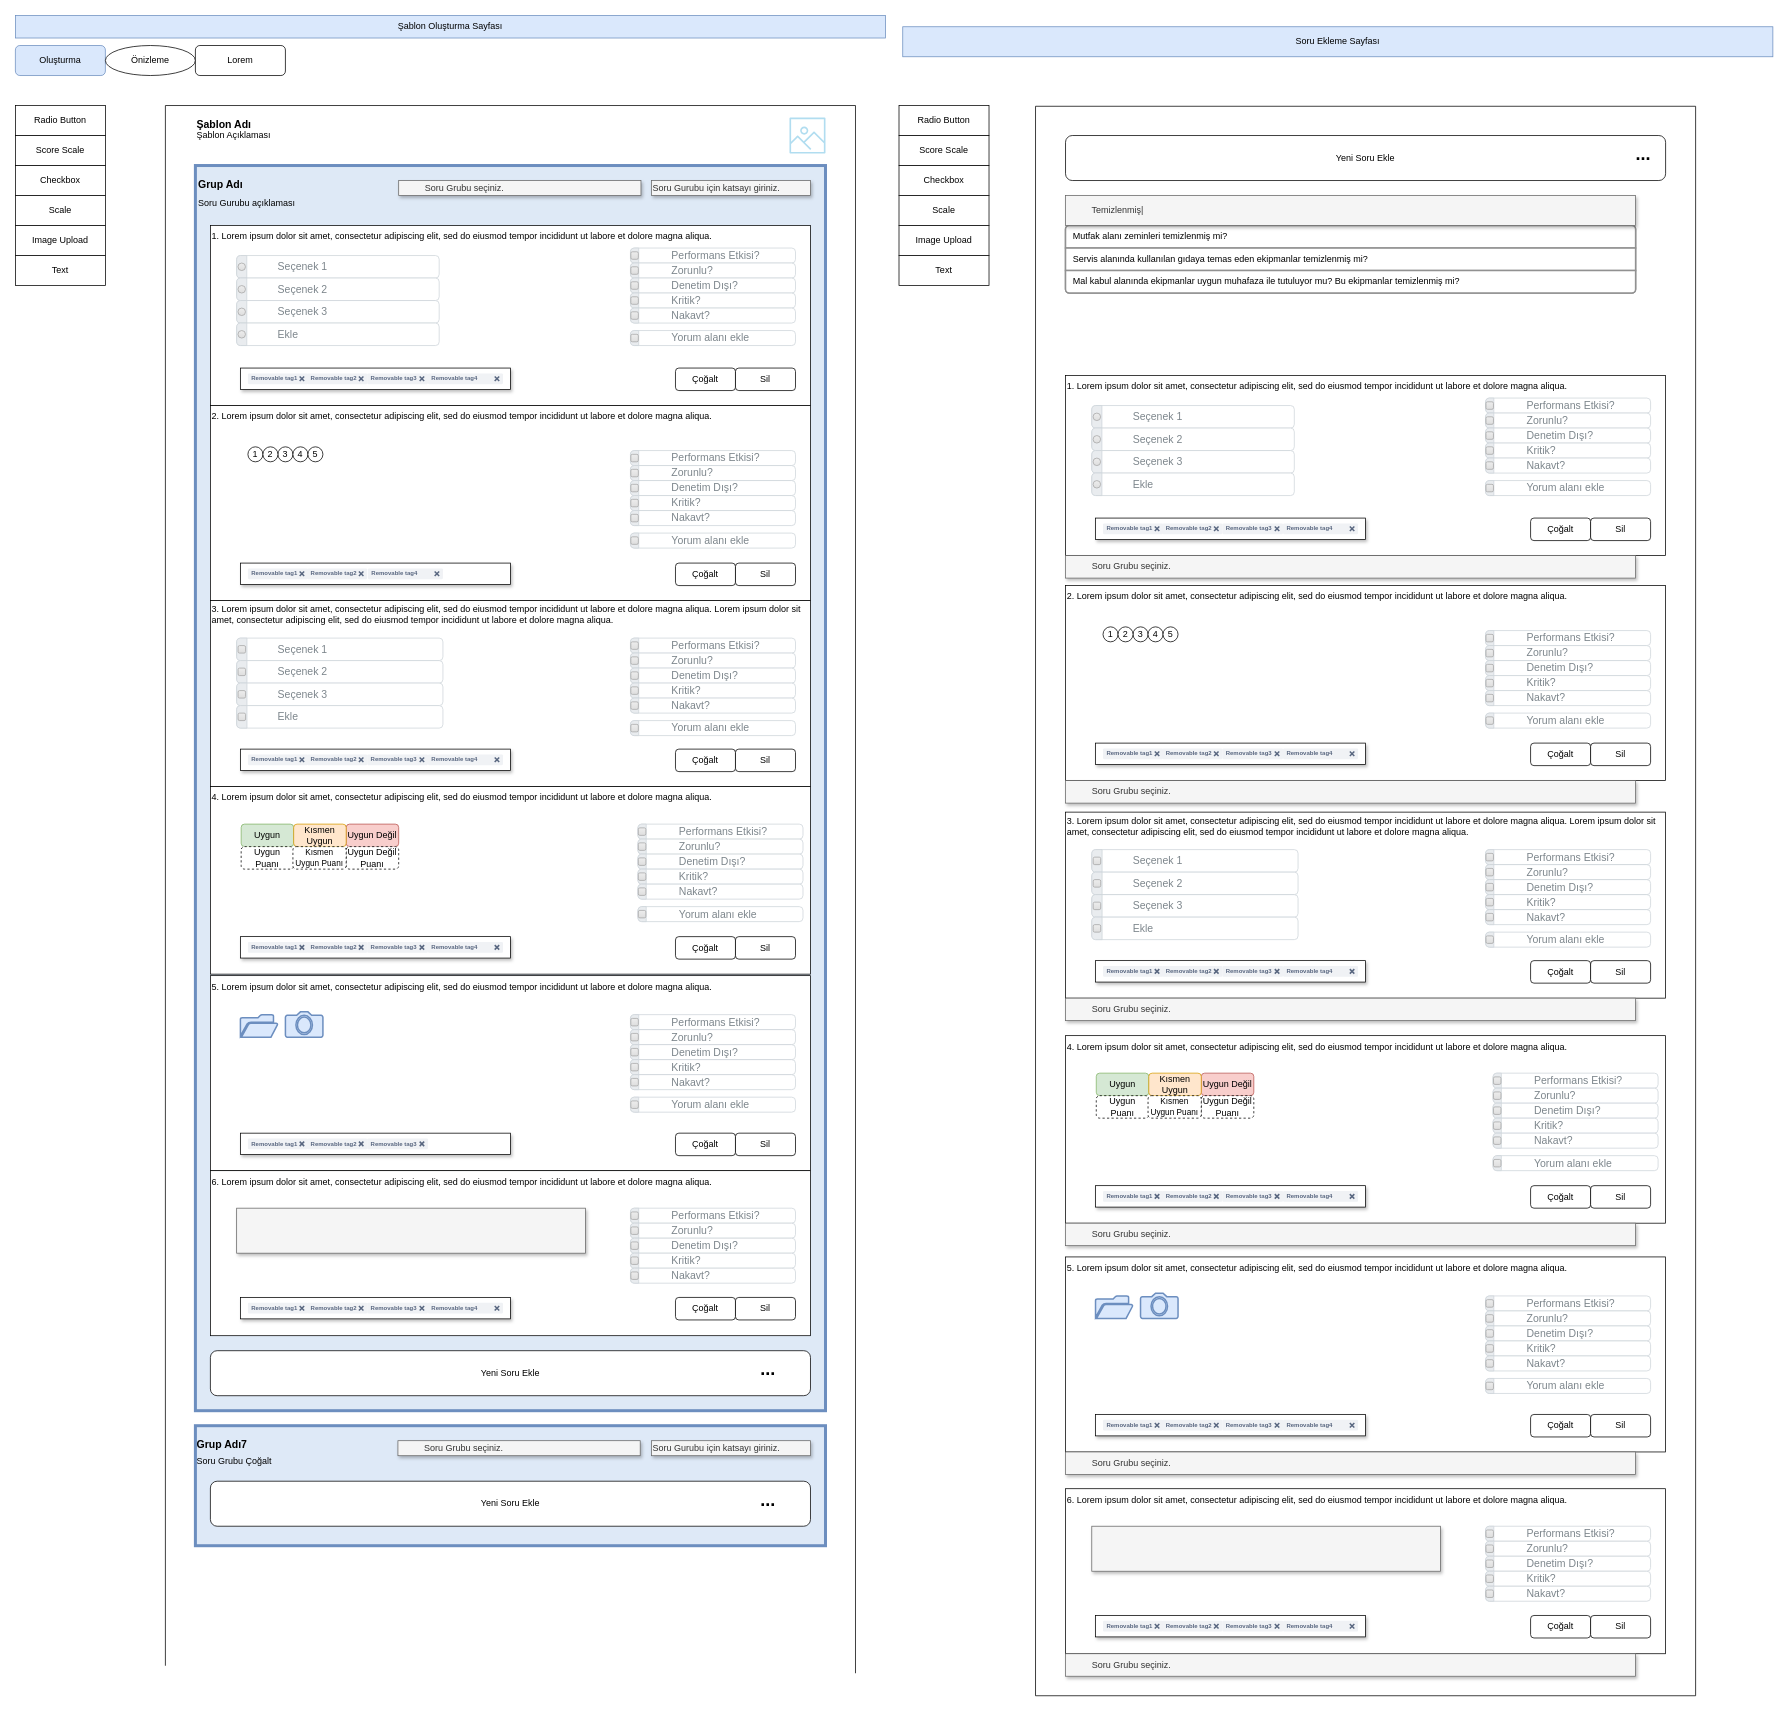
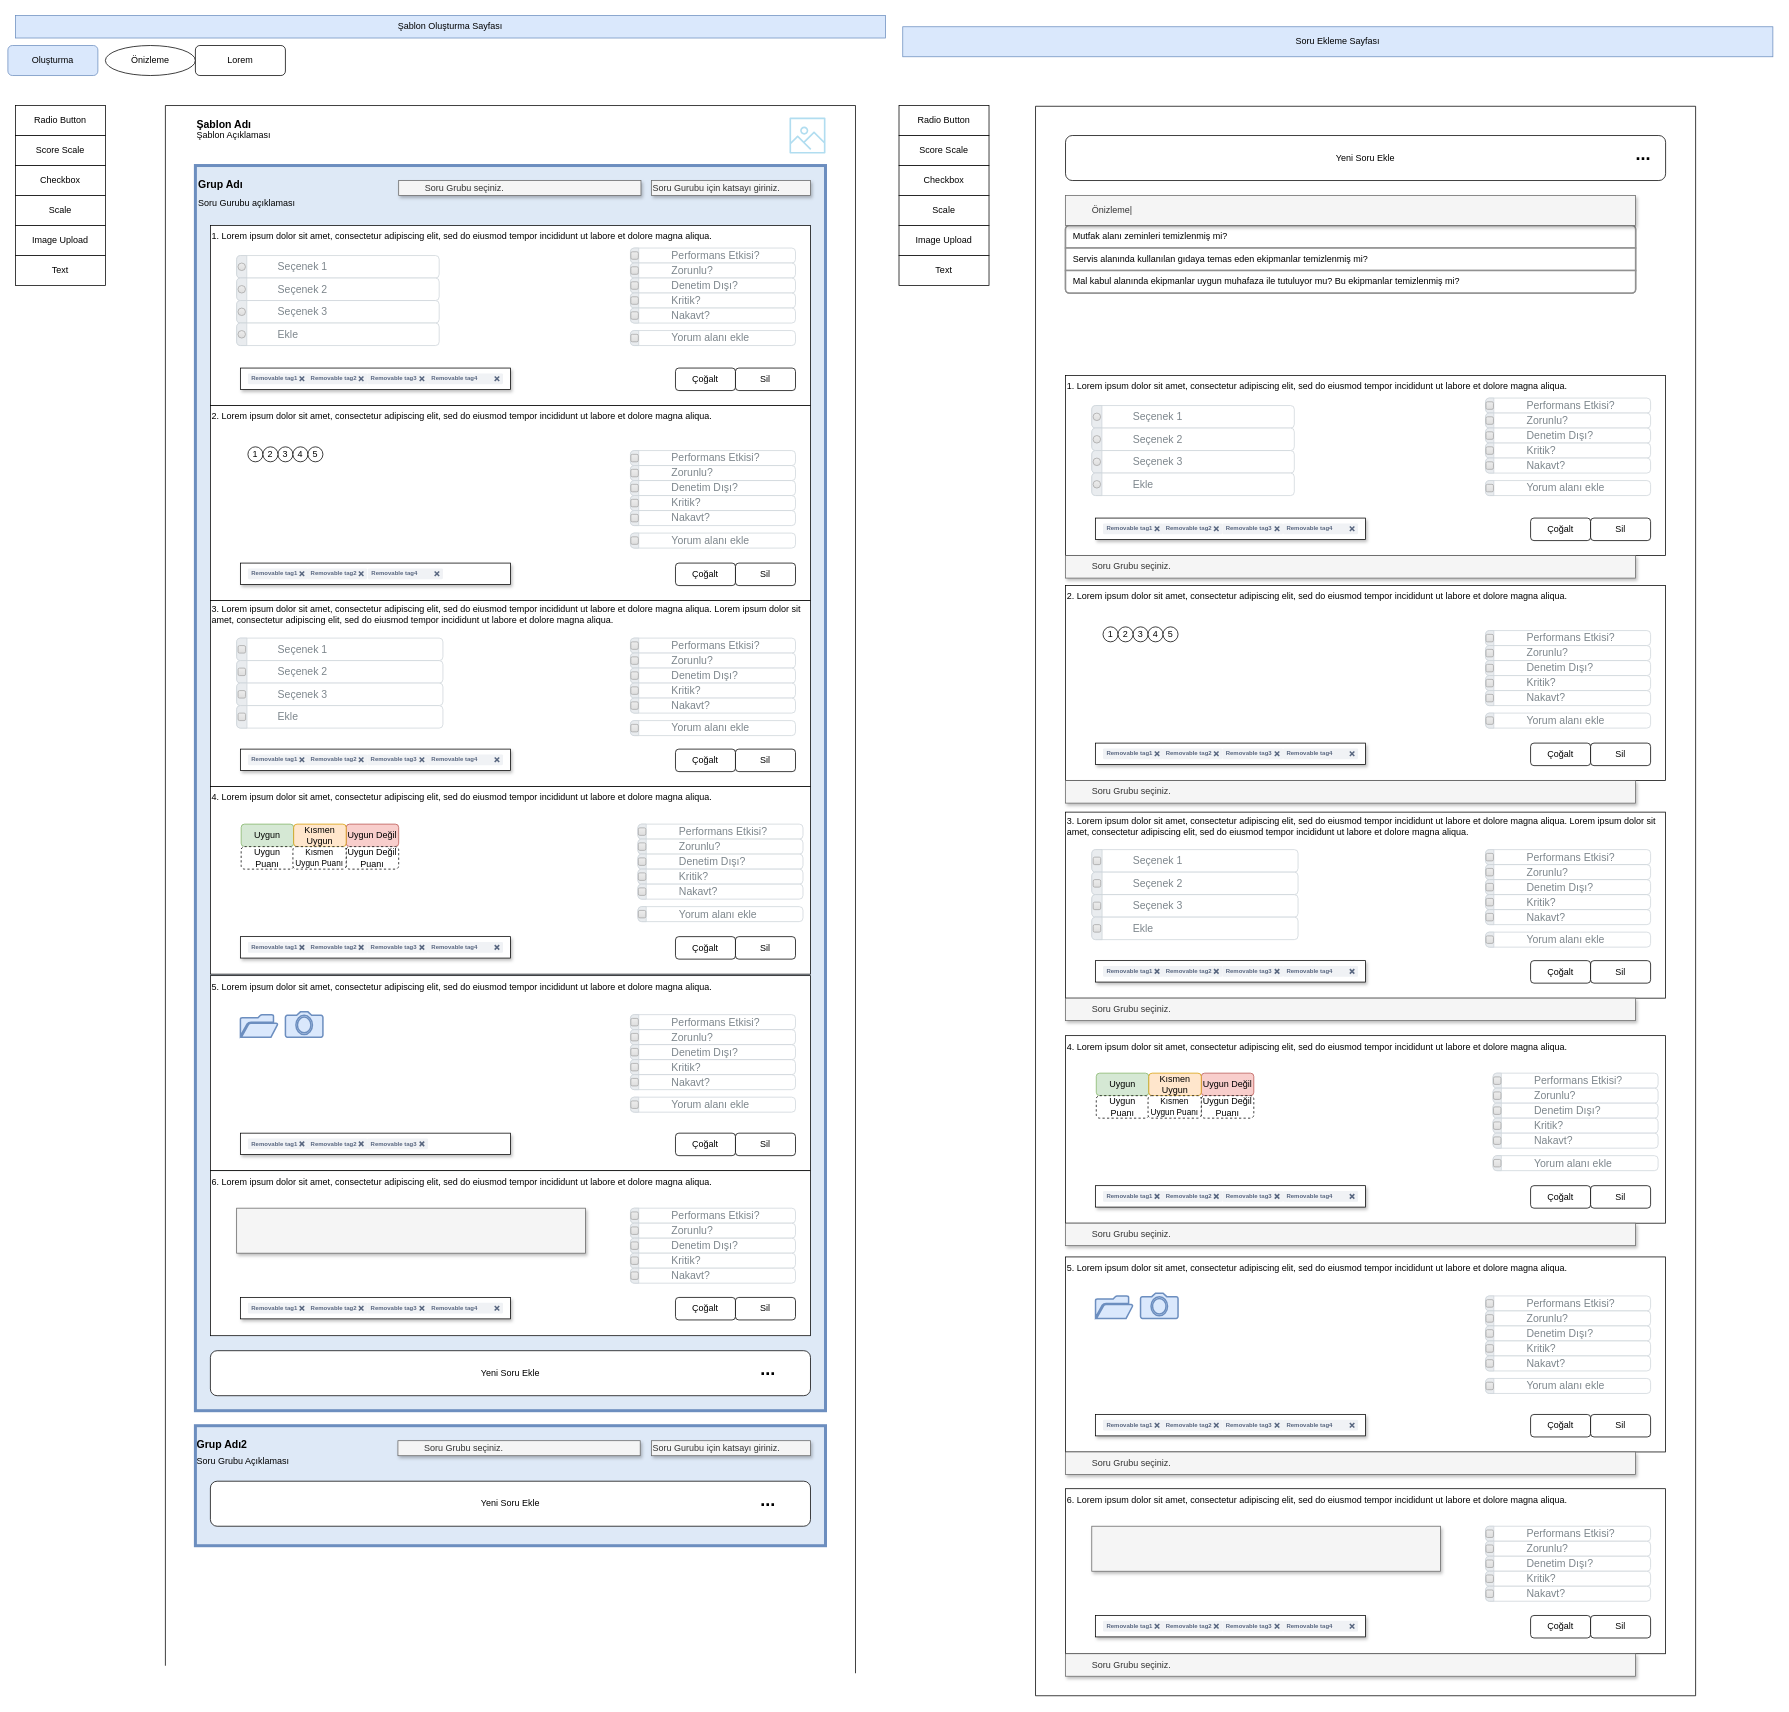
(60, 60) -> (53, 60)
(1092, 210) -> (1086, 210)
(222, 1444) -> (222, 1444)
(236, 1461) -> (246, 1461)
